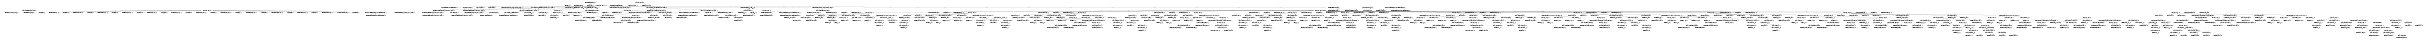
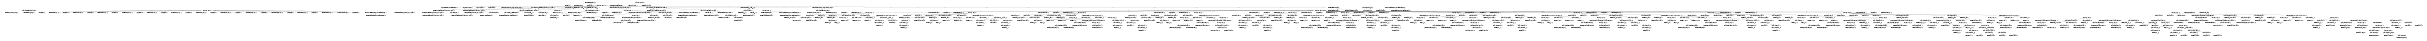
none -> (1730, 25)
